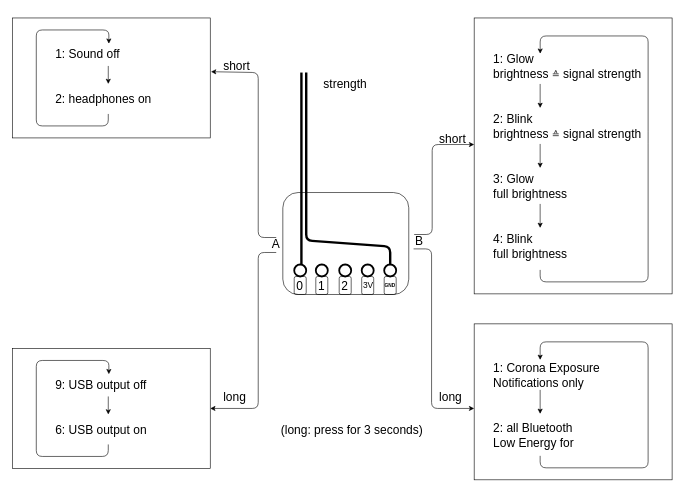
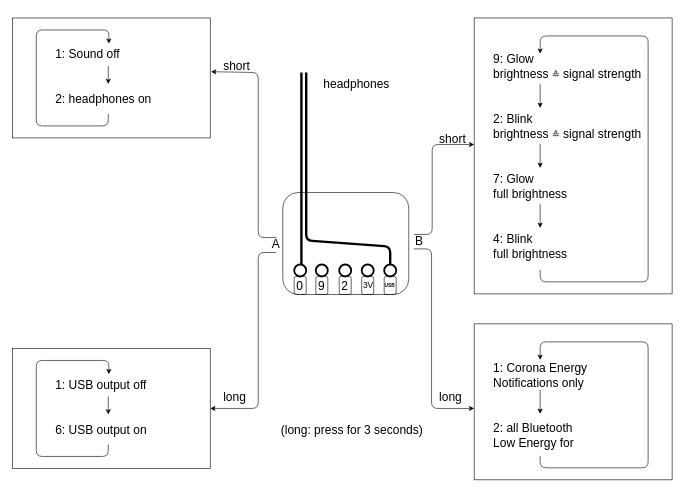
(546, 66) -> (546, 66)
(340, 84) -> (344, 84)
(520, 186) -> (520, 186)
(320, 285) -> (320, 285)
(387, 285) -> (387, 285)
(561, 375) -> (557, 375)
(86, 384) -> (86, 384)
